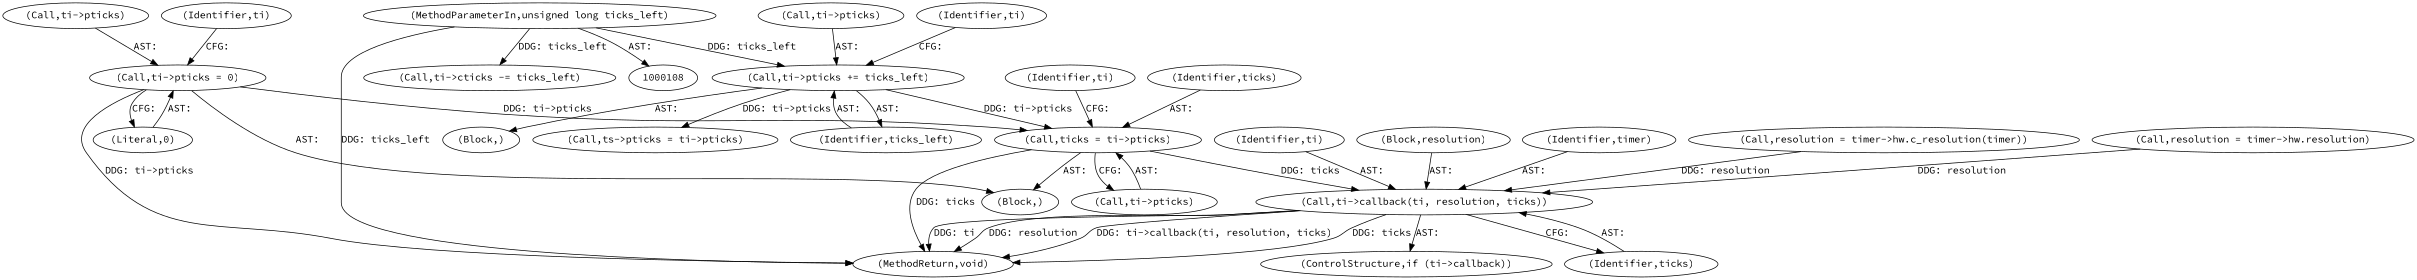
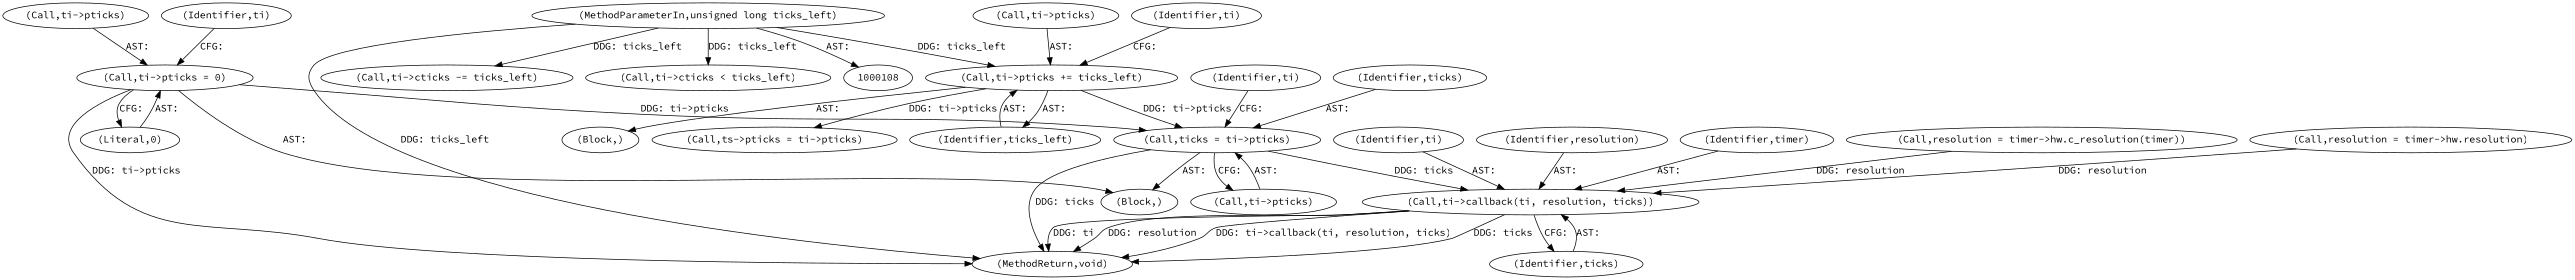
none -> (708, 78)
(1433, 140) -> (1572, 140)
(1406, 264) -> none
